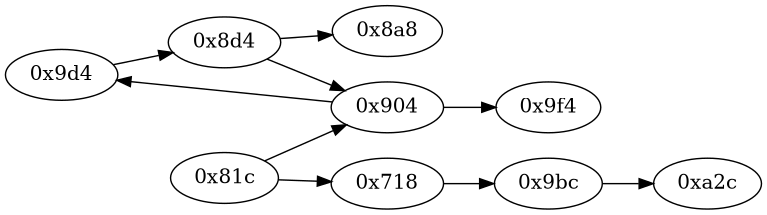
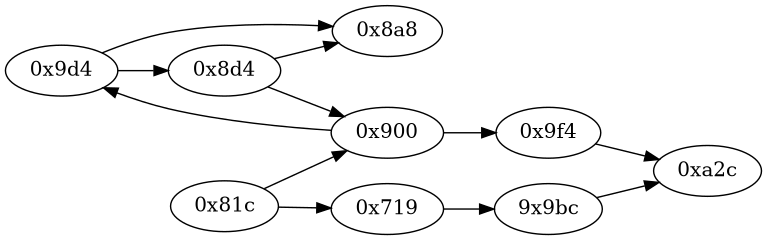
none -> (208, 27)
(387, 107) -> (387, 133)
none -> (620, 150)
(387, 184) -> (387, 209)
(548, 184) -> (548, 209)
